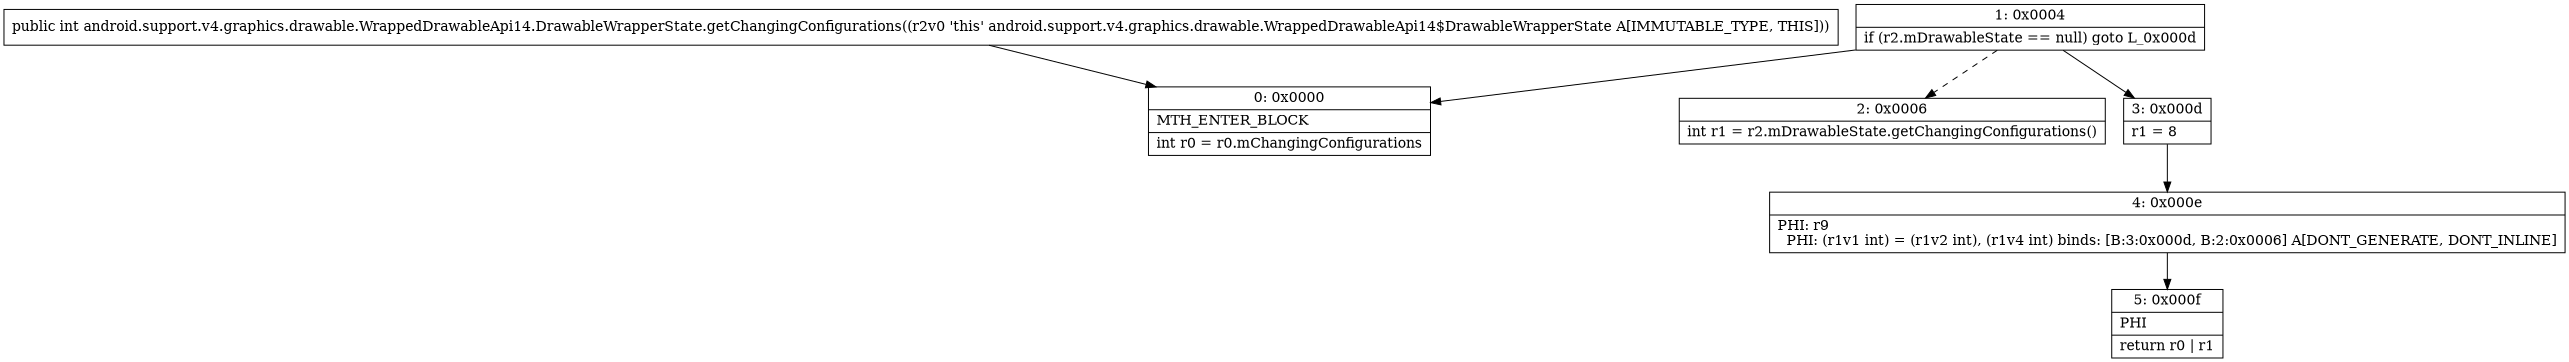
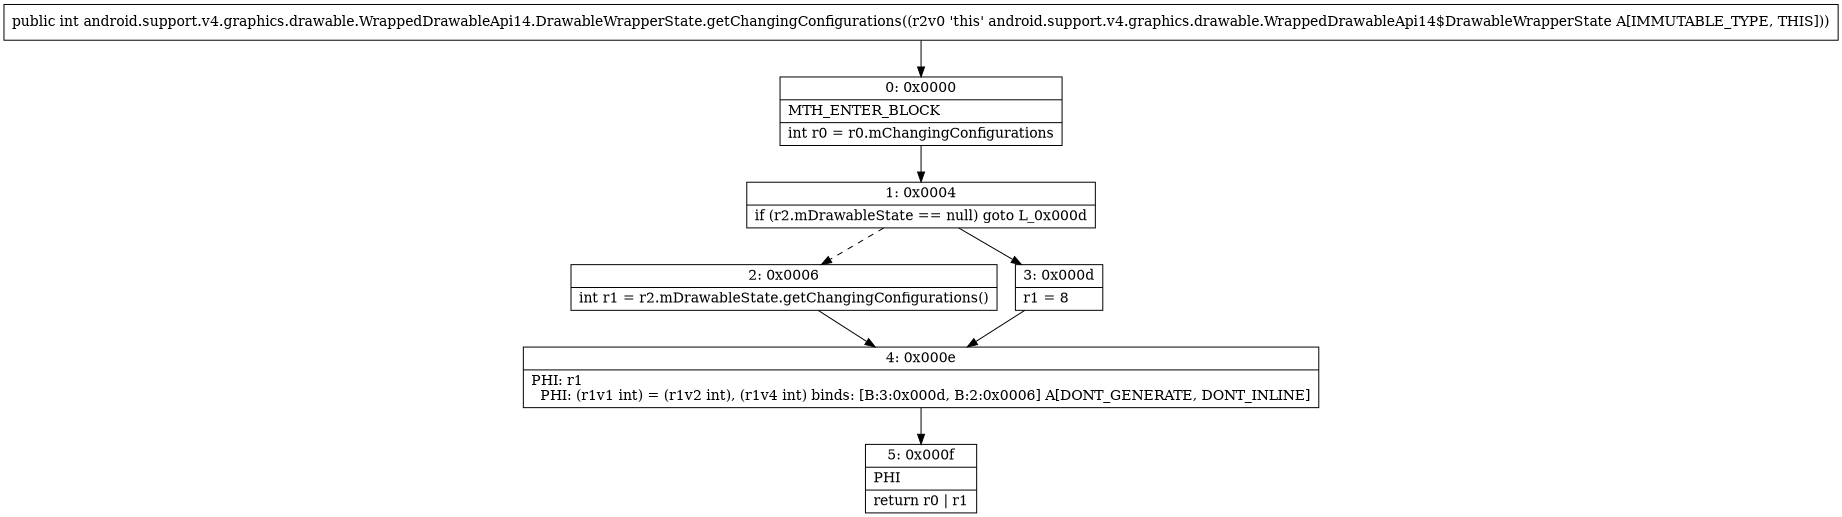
(1648, 76) -> (921, 159)
(1806, 226) -> (560, 381)
none -> (842, 326)
